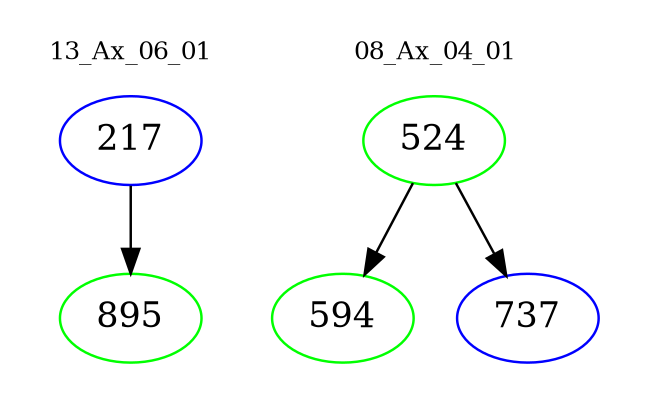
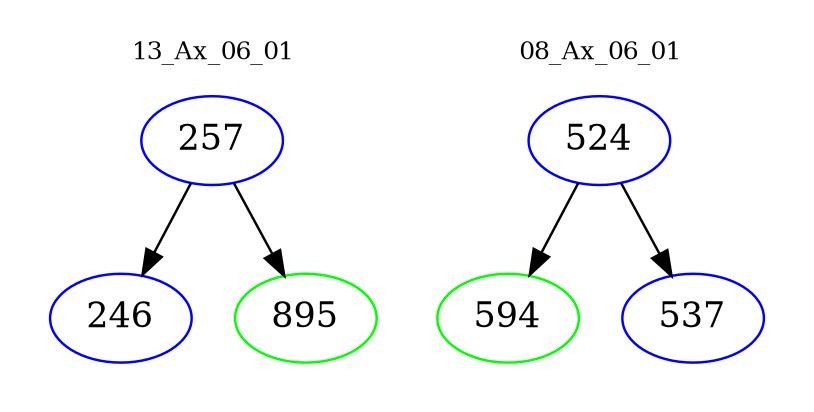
(435, 53) -> (601, 53)
(131, 141) -> (212, 141)
(434, 141) -> (599, 141)
none -> (121, 318)
(528, 318) -> (693, 318)
